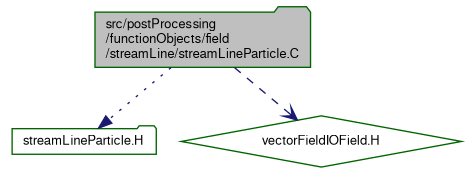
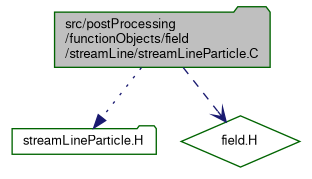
(321, 141) -> (240, 141)
